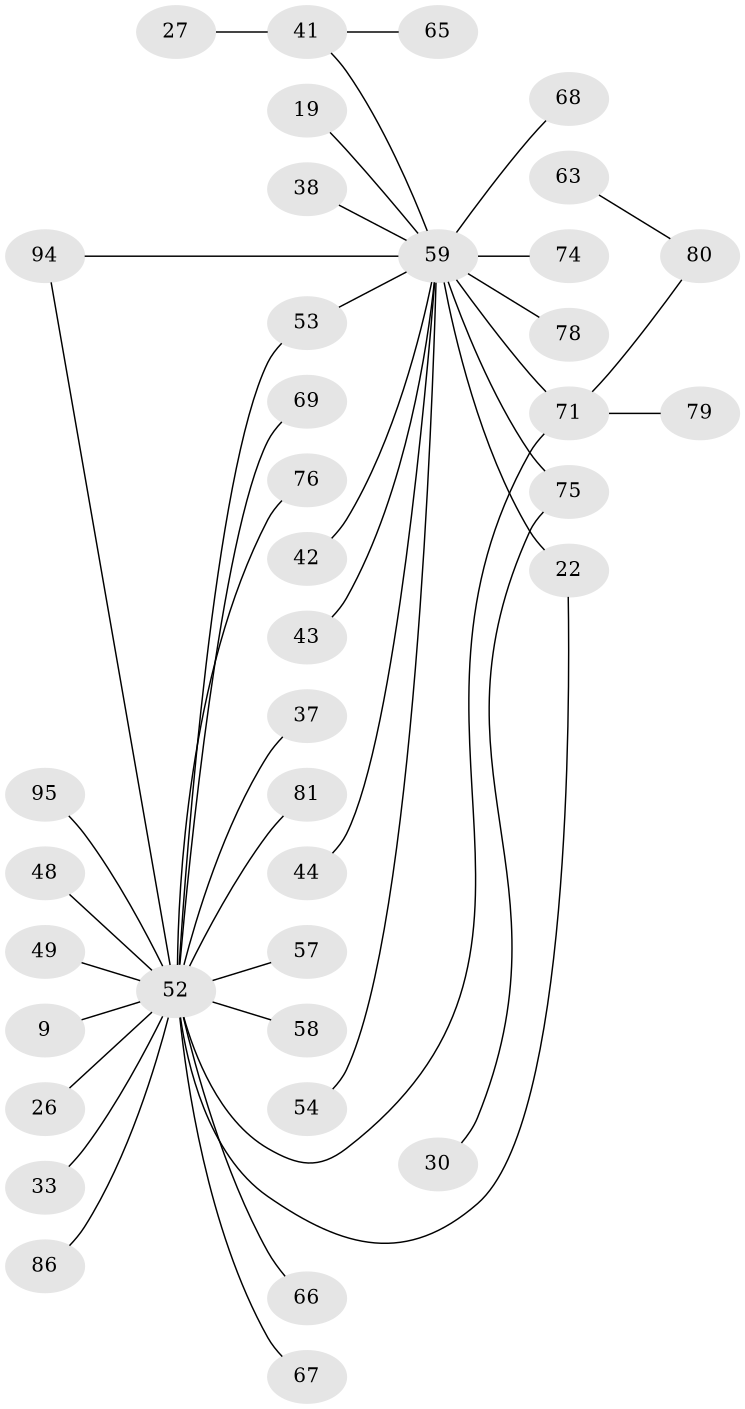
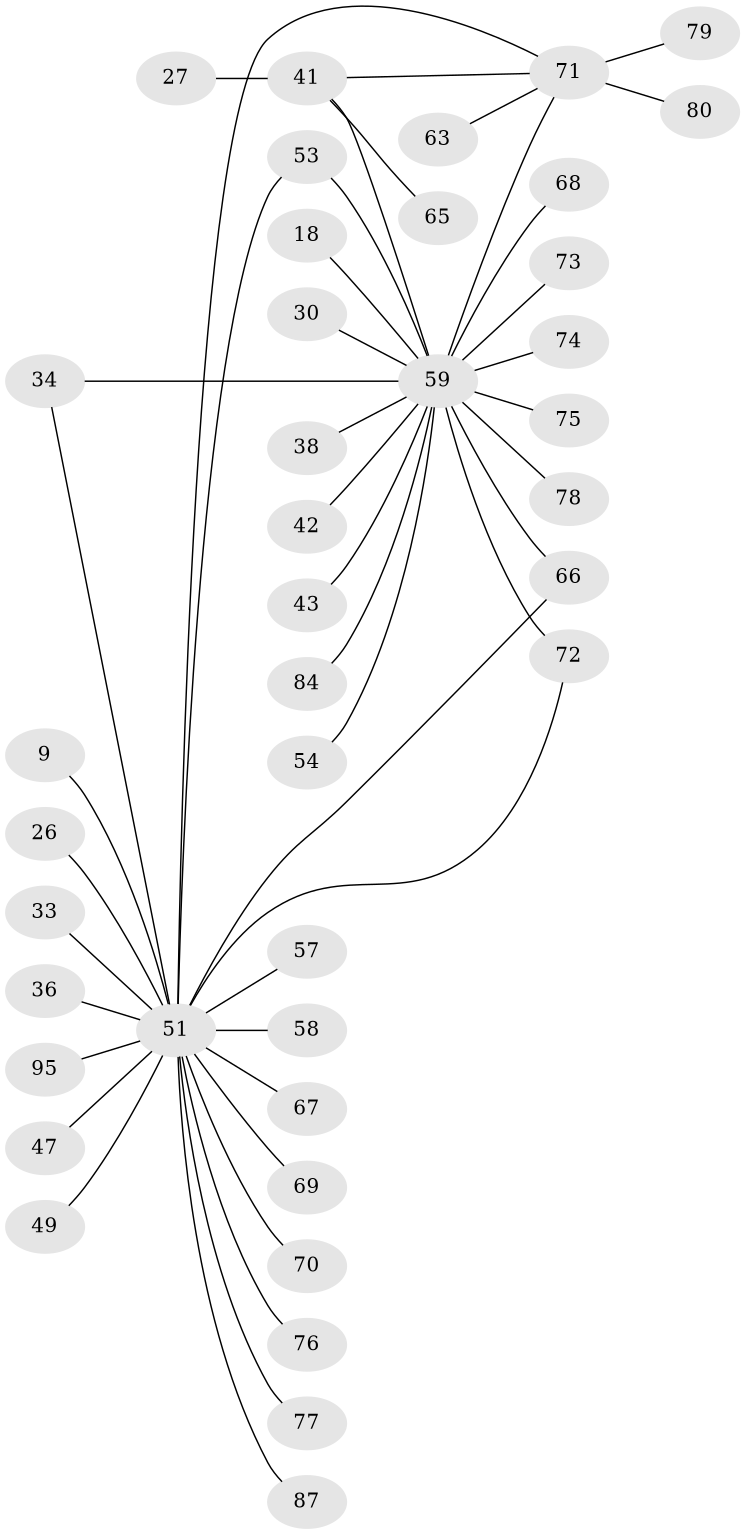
none -> (438, 76)
(307, 111) -> (307, 236)
(635, 217) -> (504, 106)
(45, 256) -> (45, 381)
none -> (569, 263)
none -> (494, 484)
(569, 571) -> (569, 656)
(307, 716) -> (307, 1423)
(307, 795) -> (307, 1502)
(500, 827) -> (373, 348)
(45, 873) -> (45, 1148)
(307, 873) -> (307, 684)
(176, 991) -> (176, 1030)
(45, 1266) -> (45, 991)
none -> (307, 1266)
